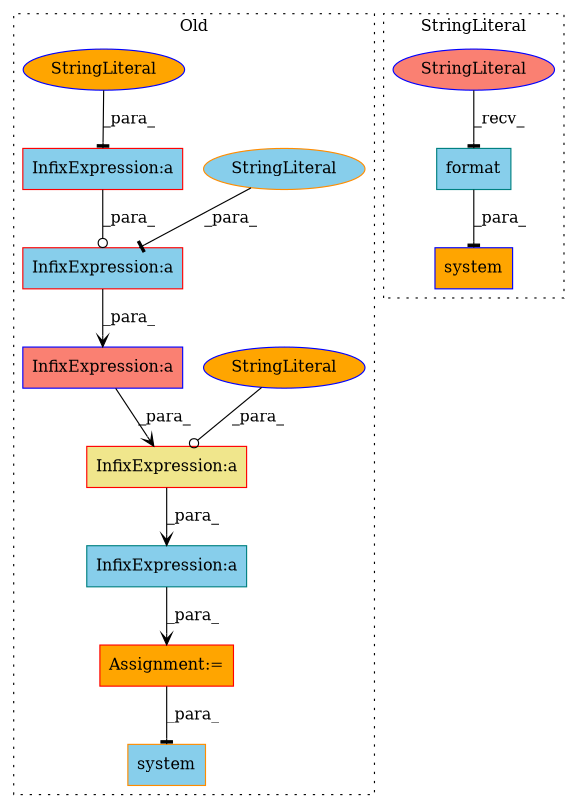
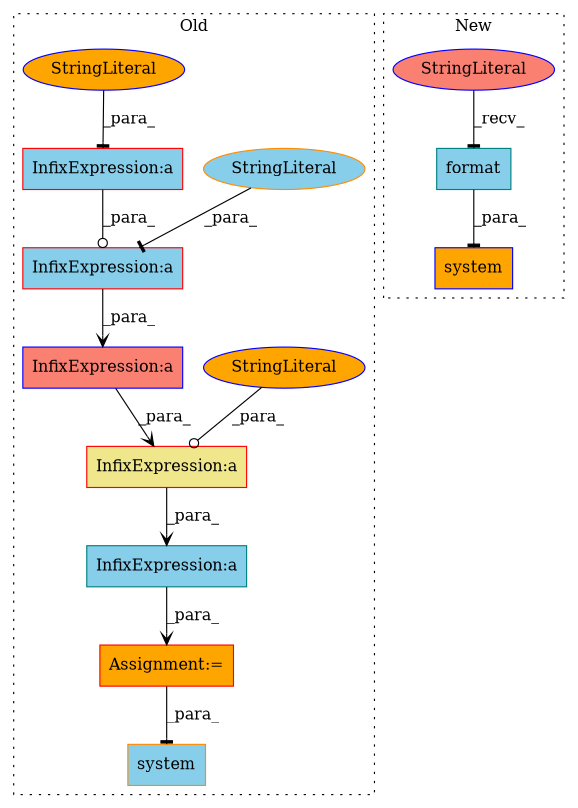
(474, 27) -> (474, 27)
